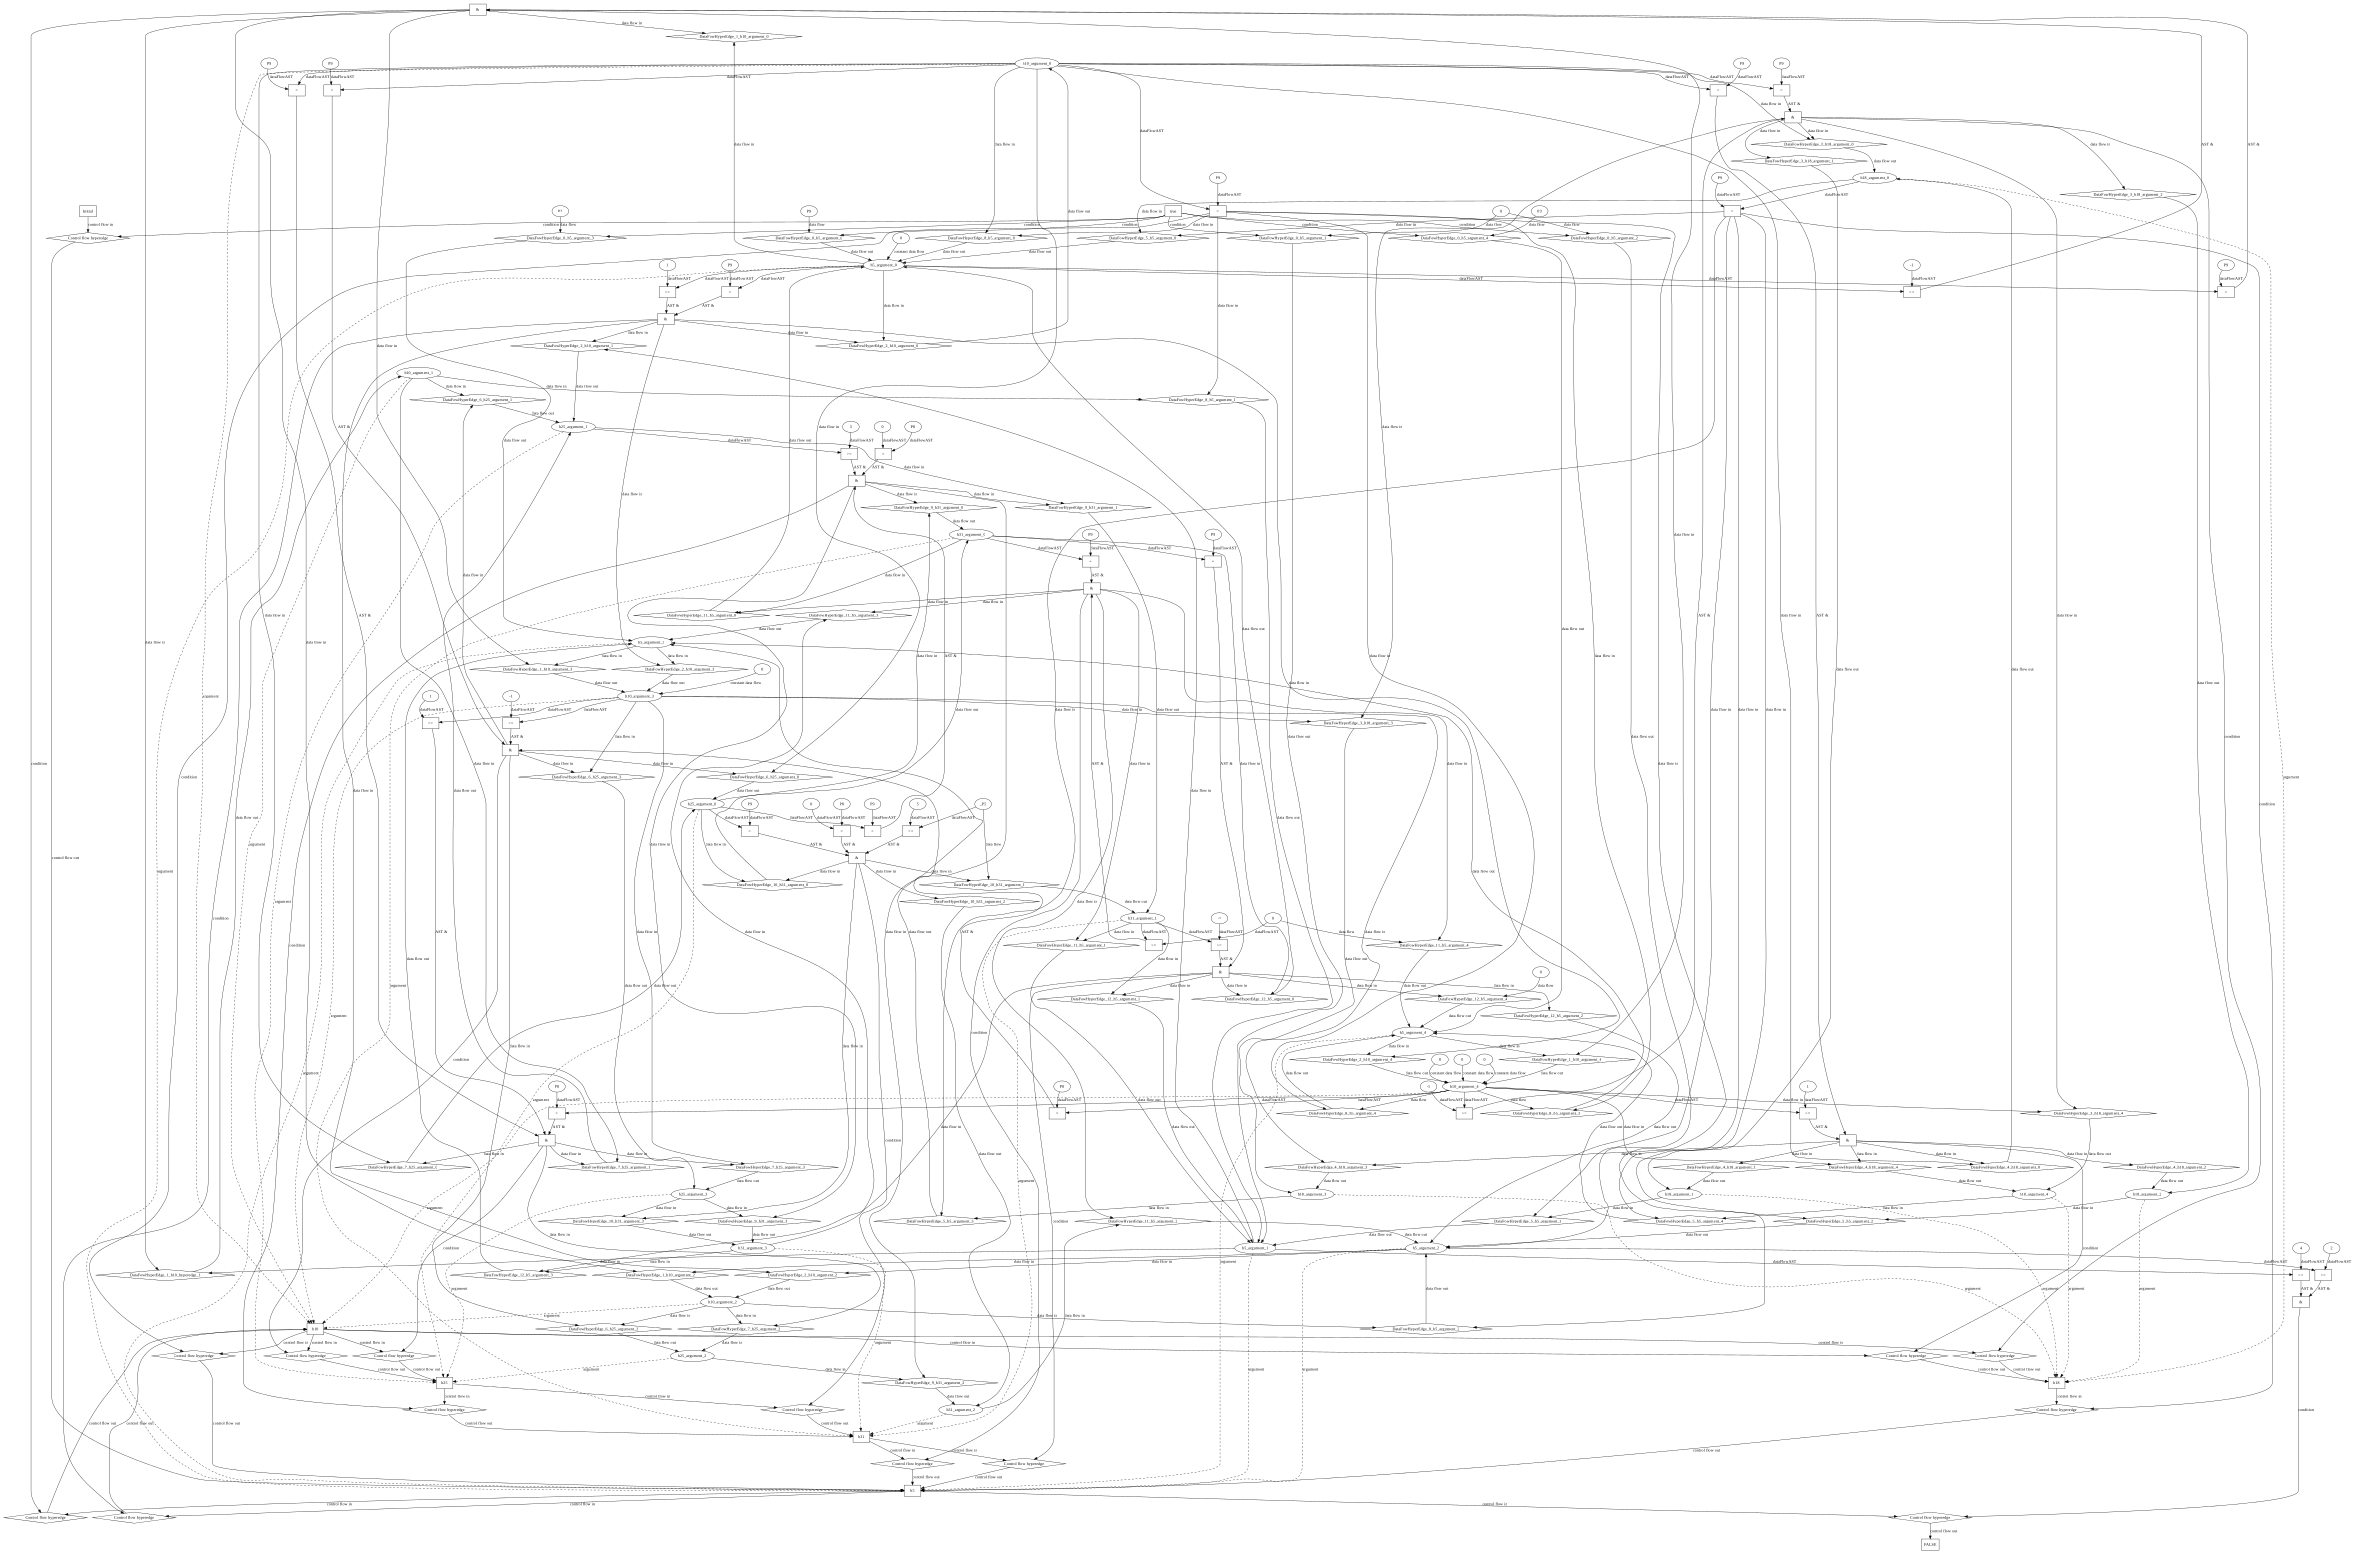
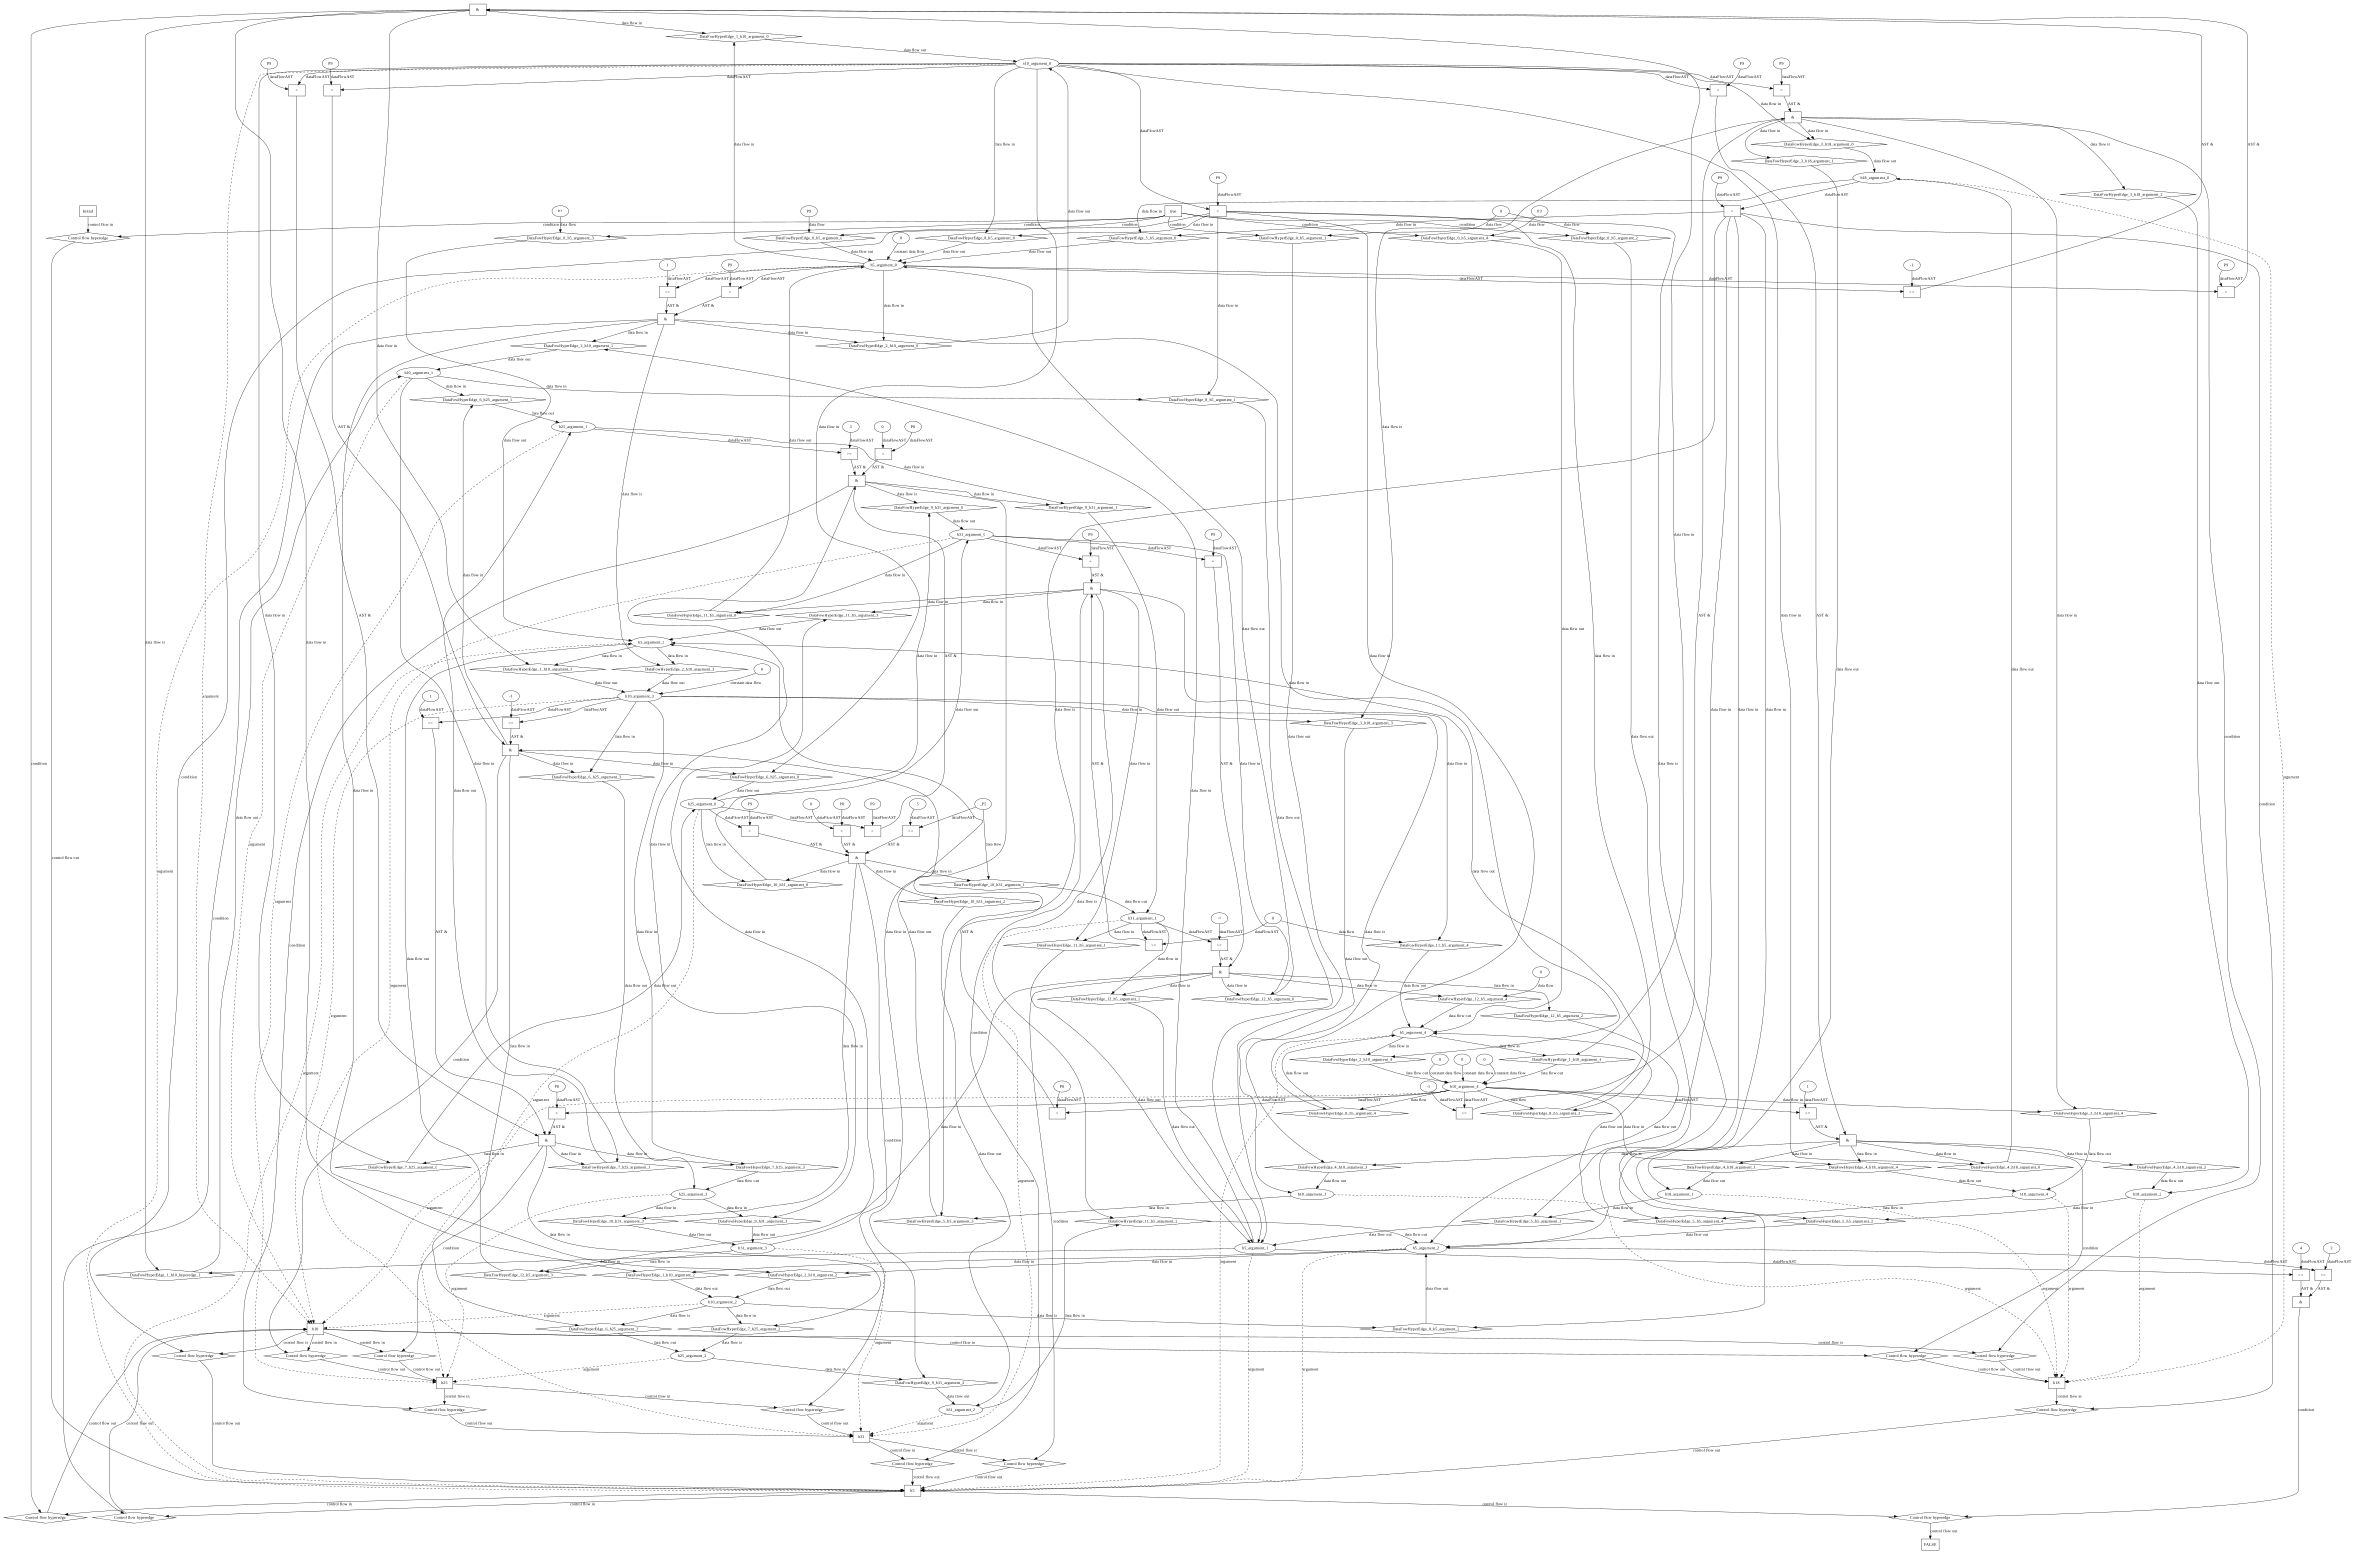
none -> (889, 50)
(576, 385) -> (499, 359)
